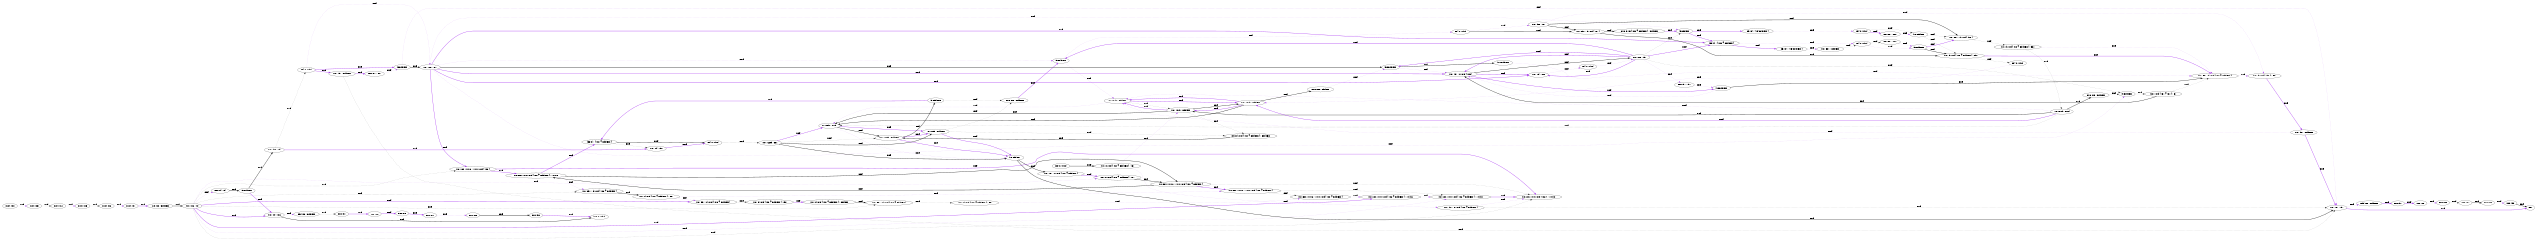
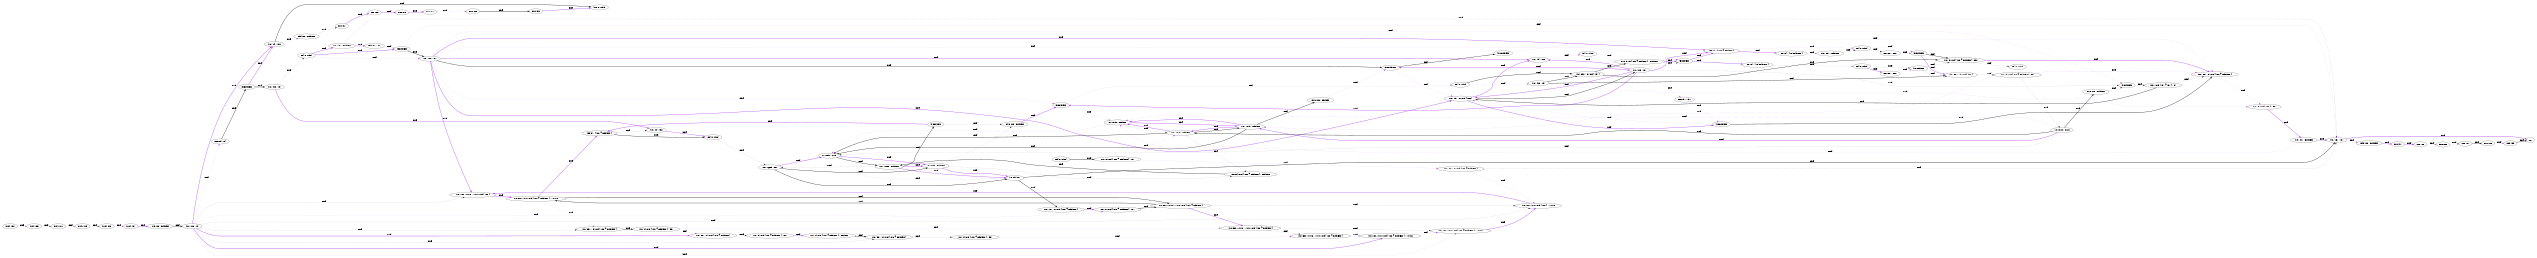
(828, 140) -> (829, 167)
(1023, 165) -> (1013, 192)
